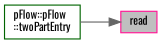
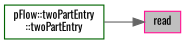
(42, 22) -> (54, 22)
